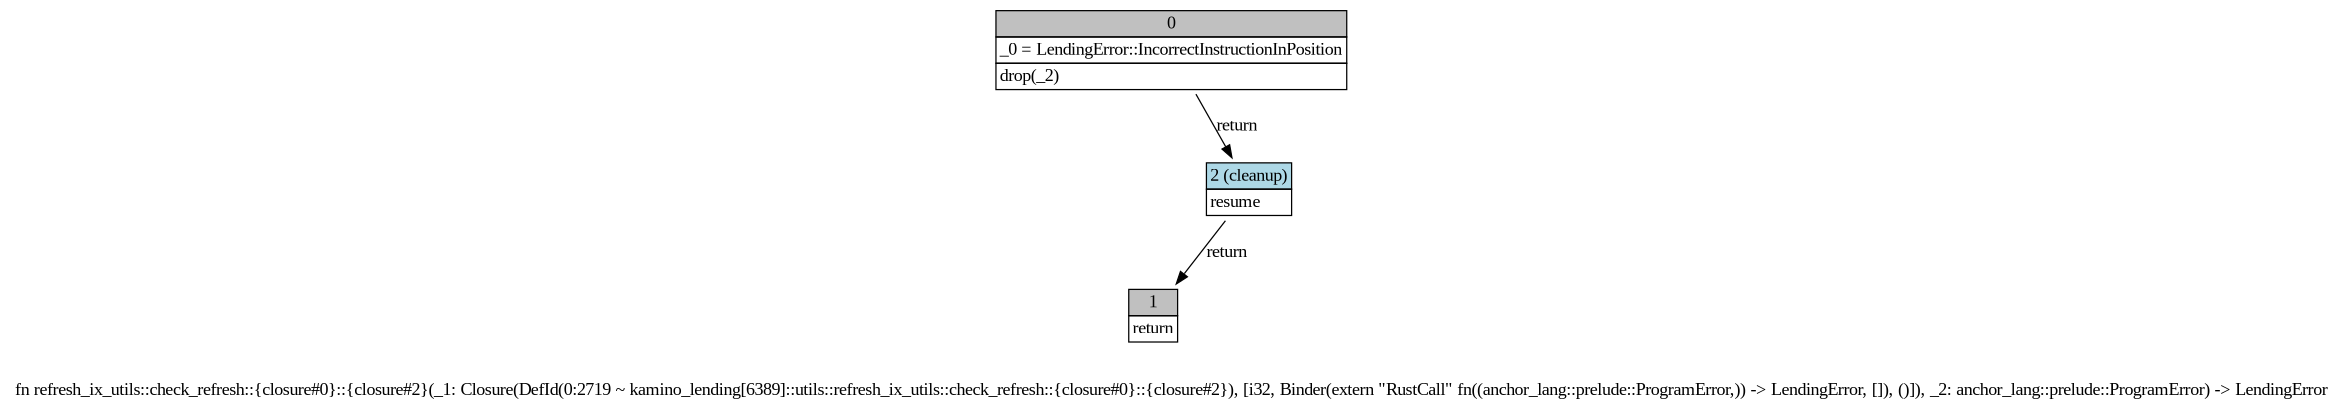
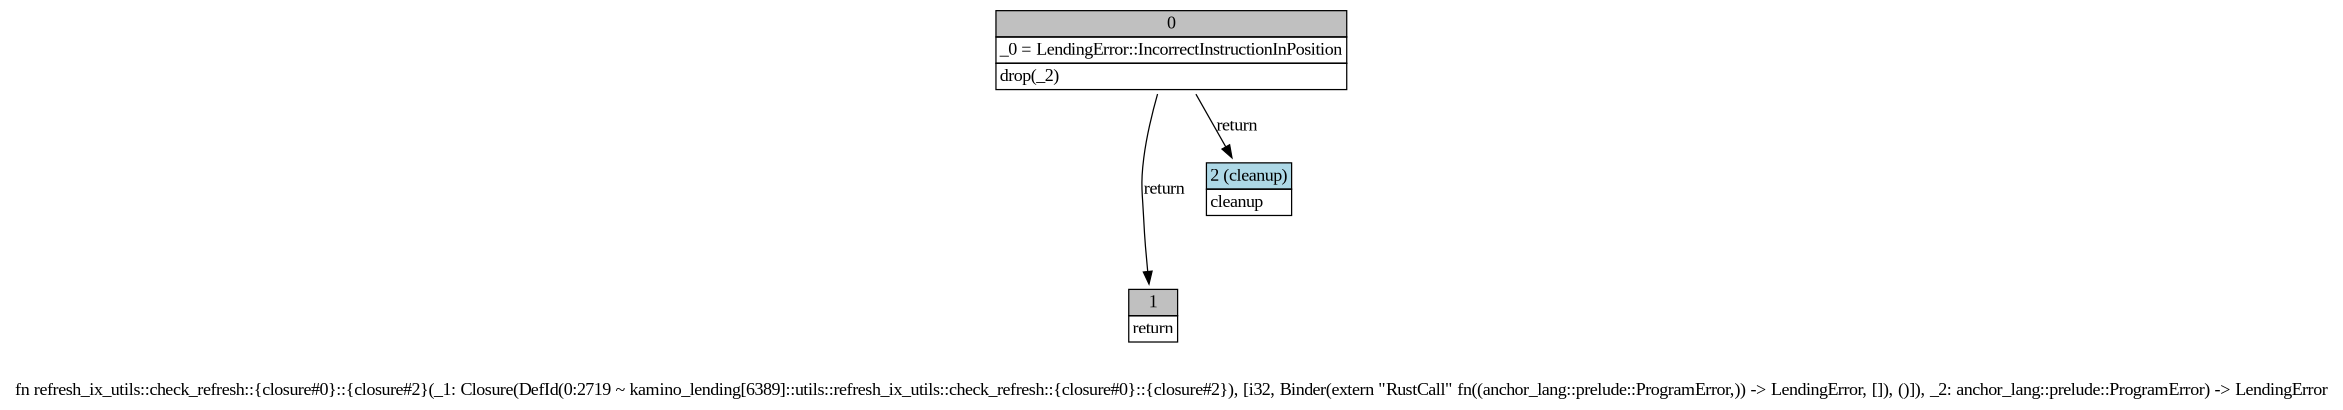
(1235, 202) -> (1237, 202)
(1205, 247) -> (1142, 182)
